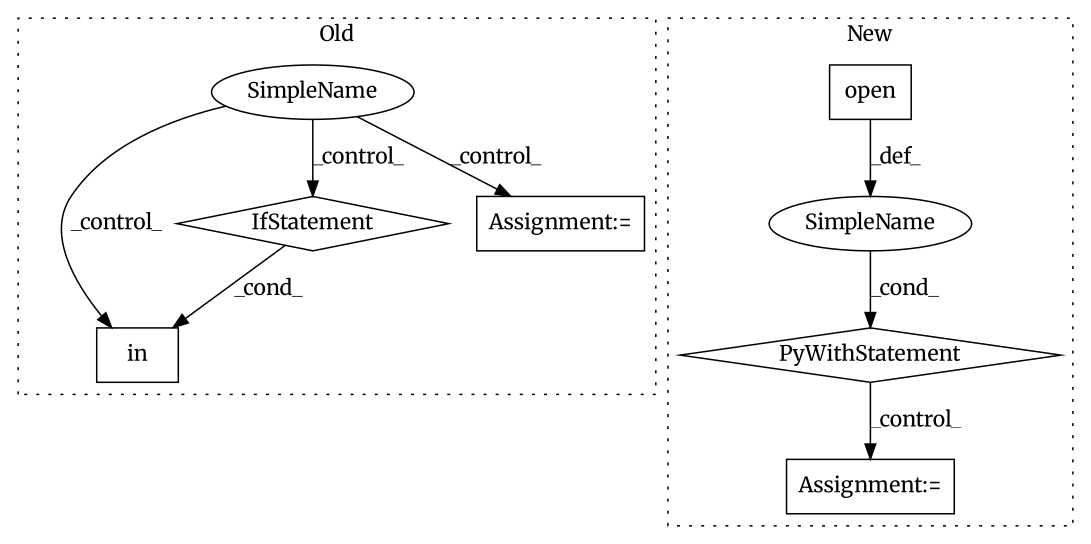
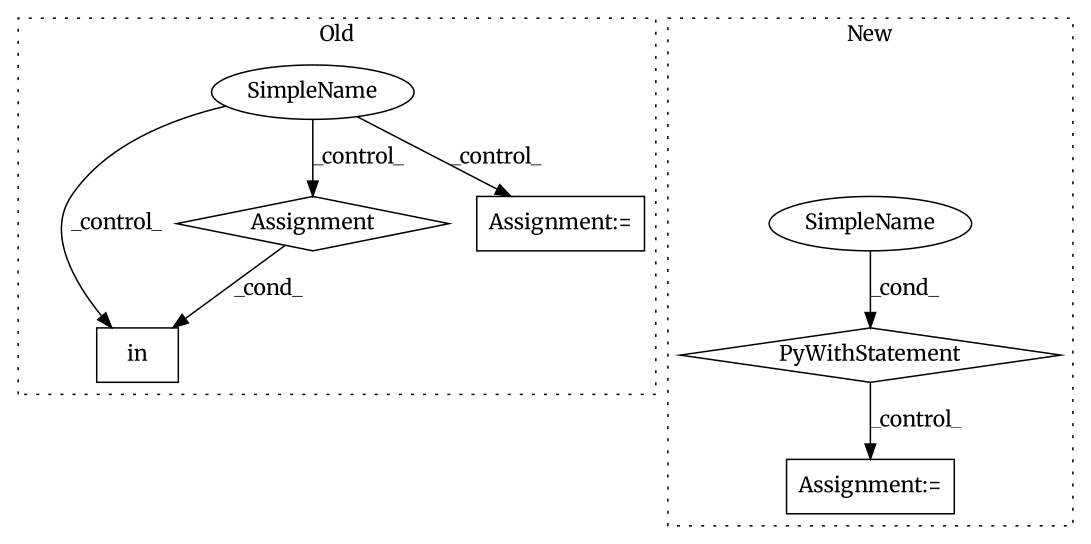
(870, 92) -> none
(313, 224) -> (313, 224)
